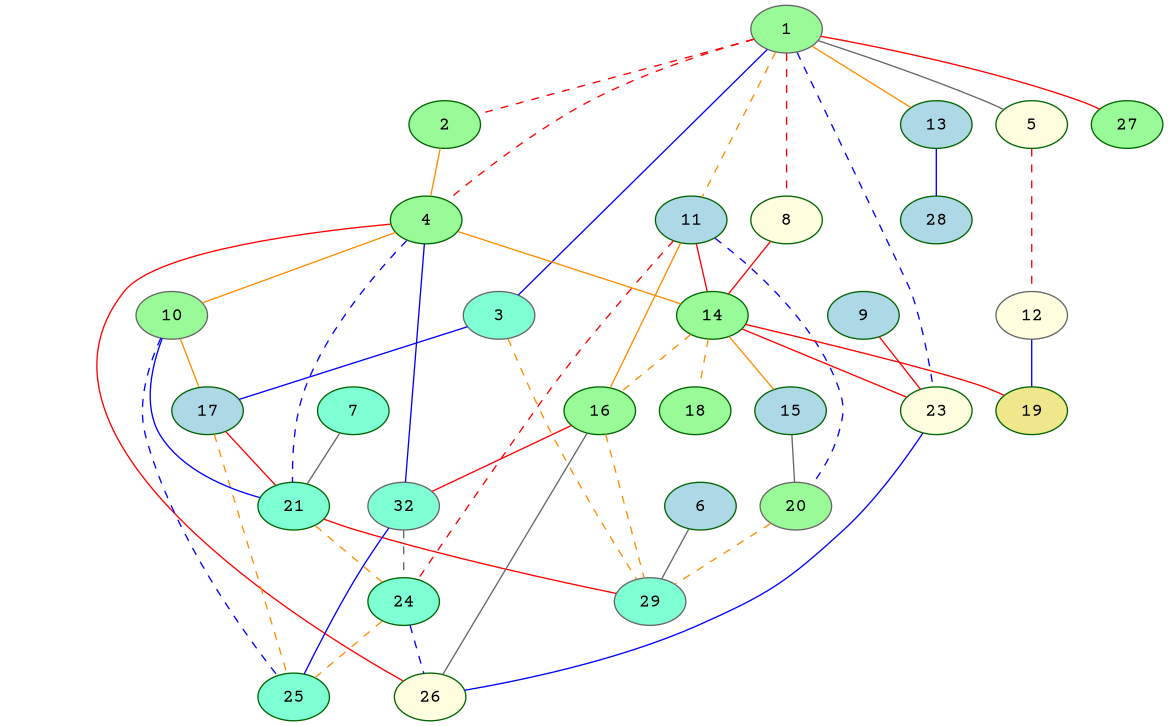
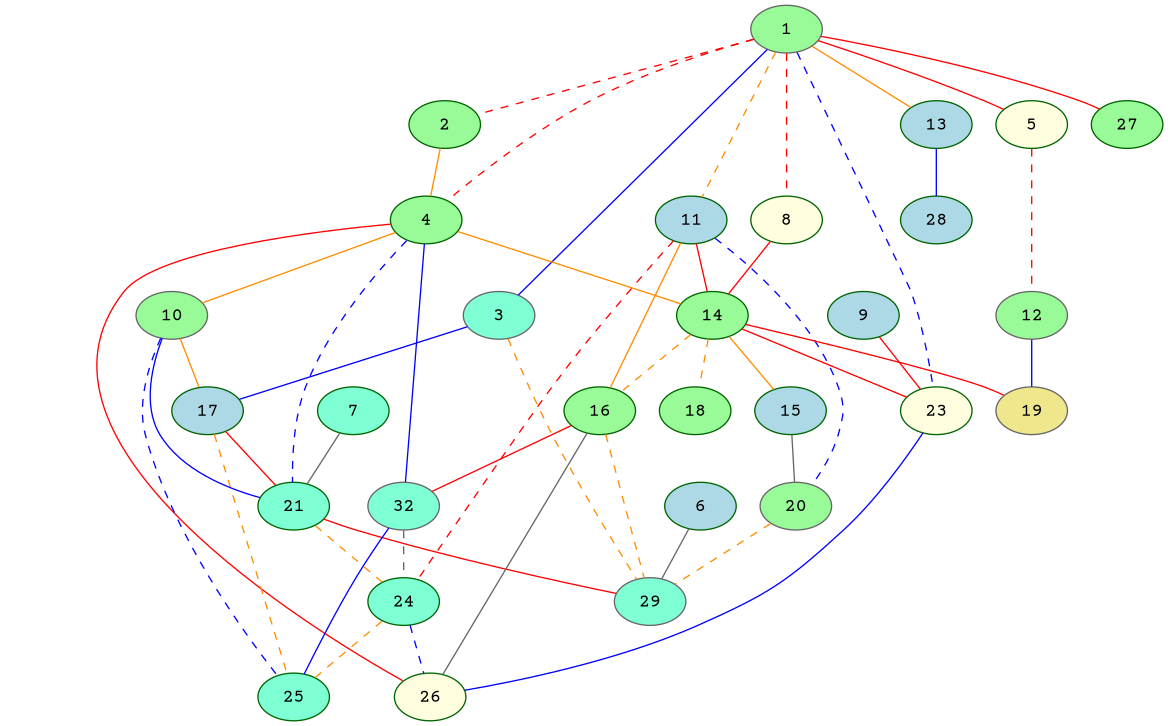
(912, 73) -> (912, 73)
(1032, 315) -> (1032, 315)
(1032, 411) -> (1032, 411)
